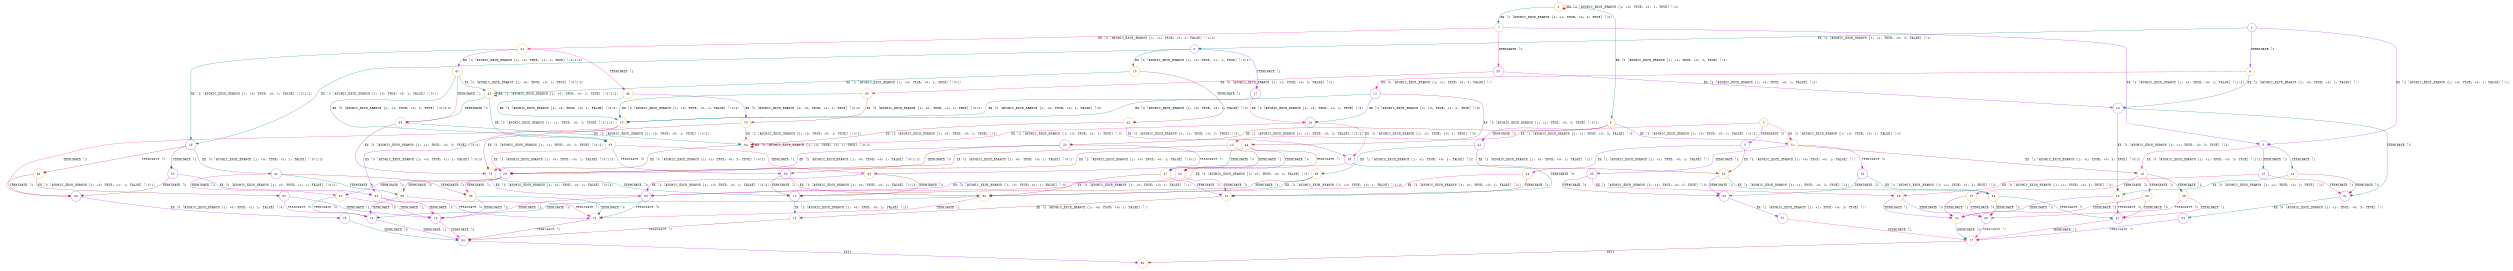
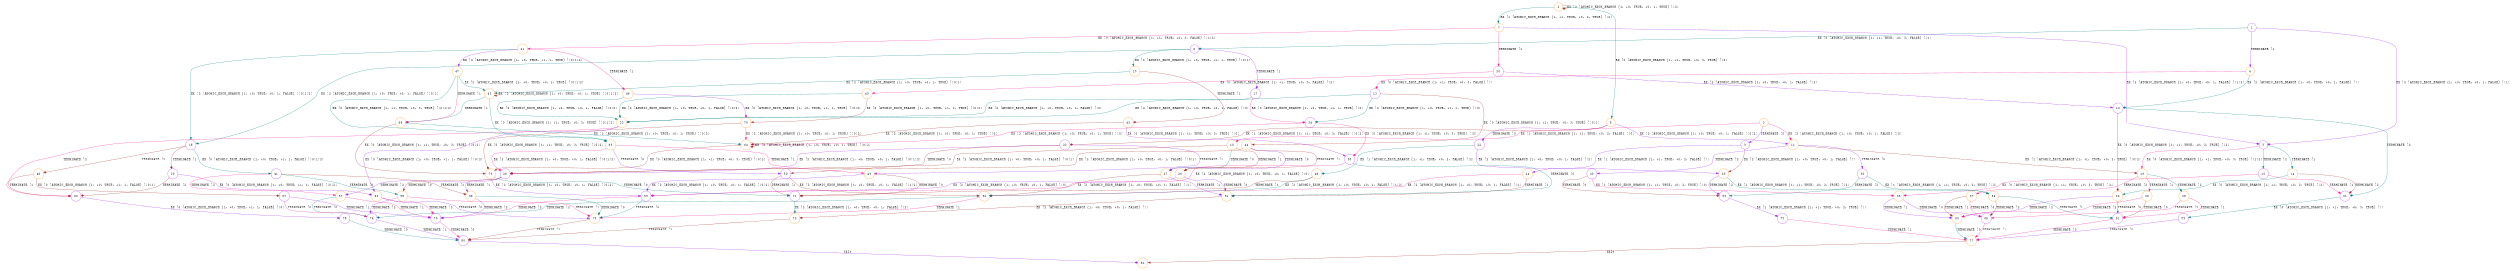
(1590, 169) -> (1590, 169)
